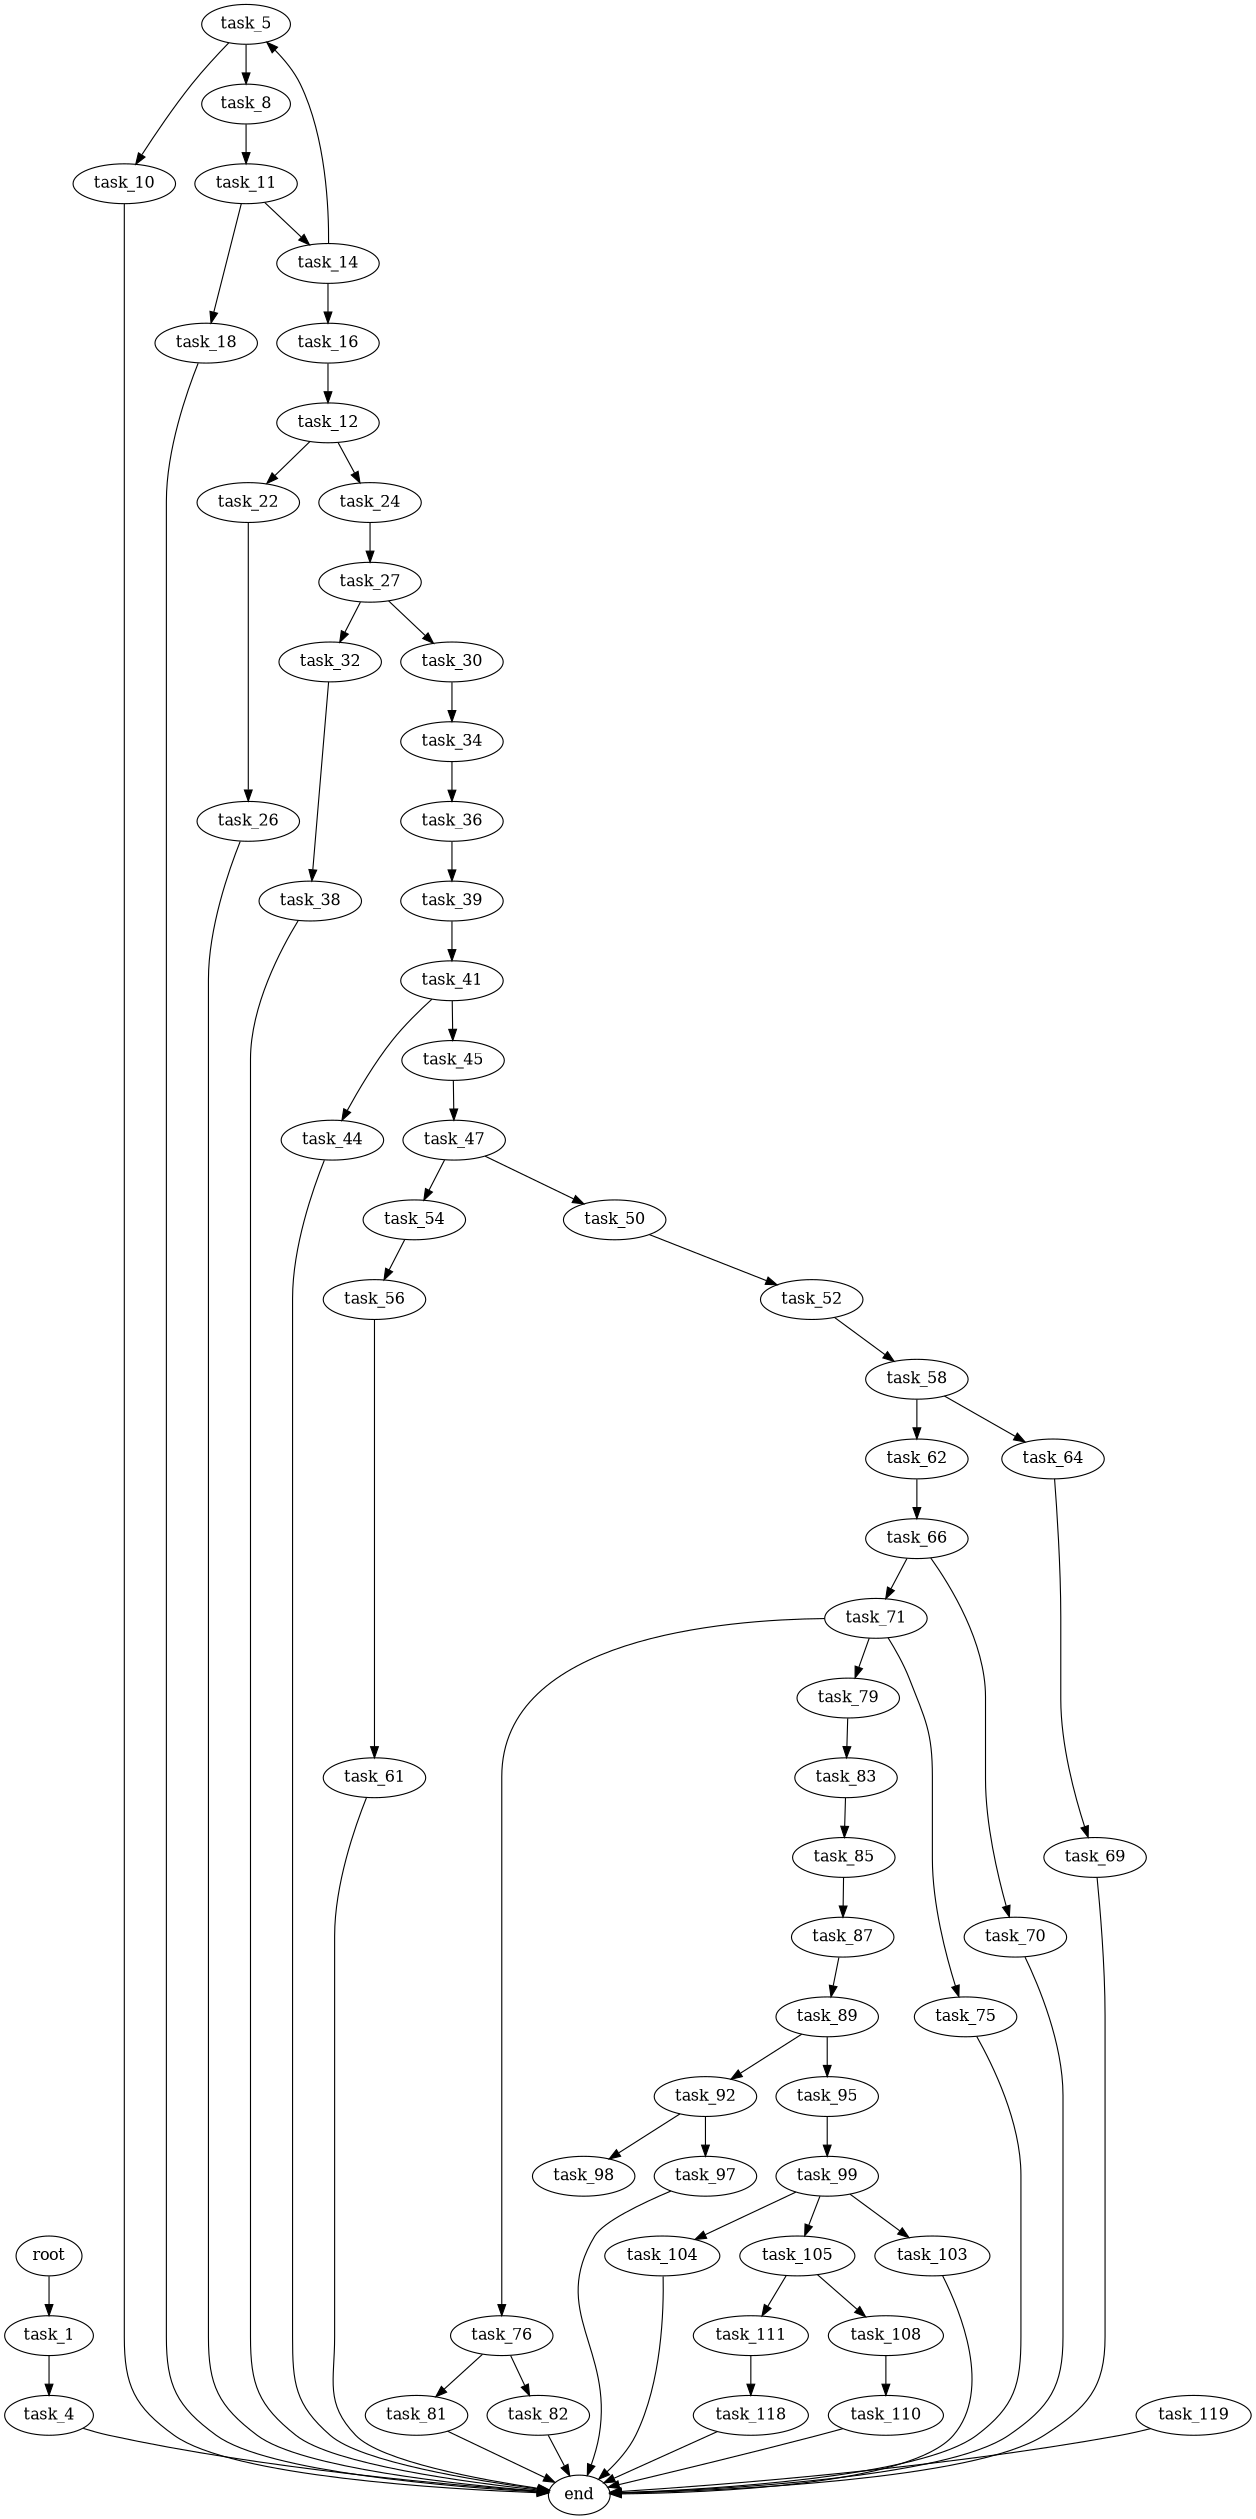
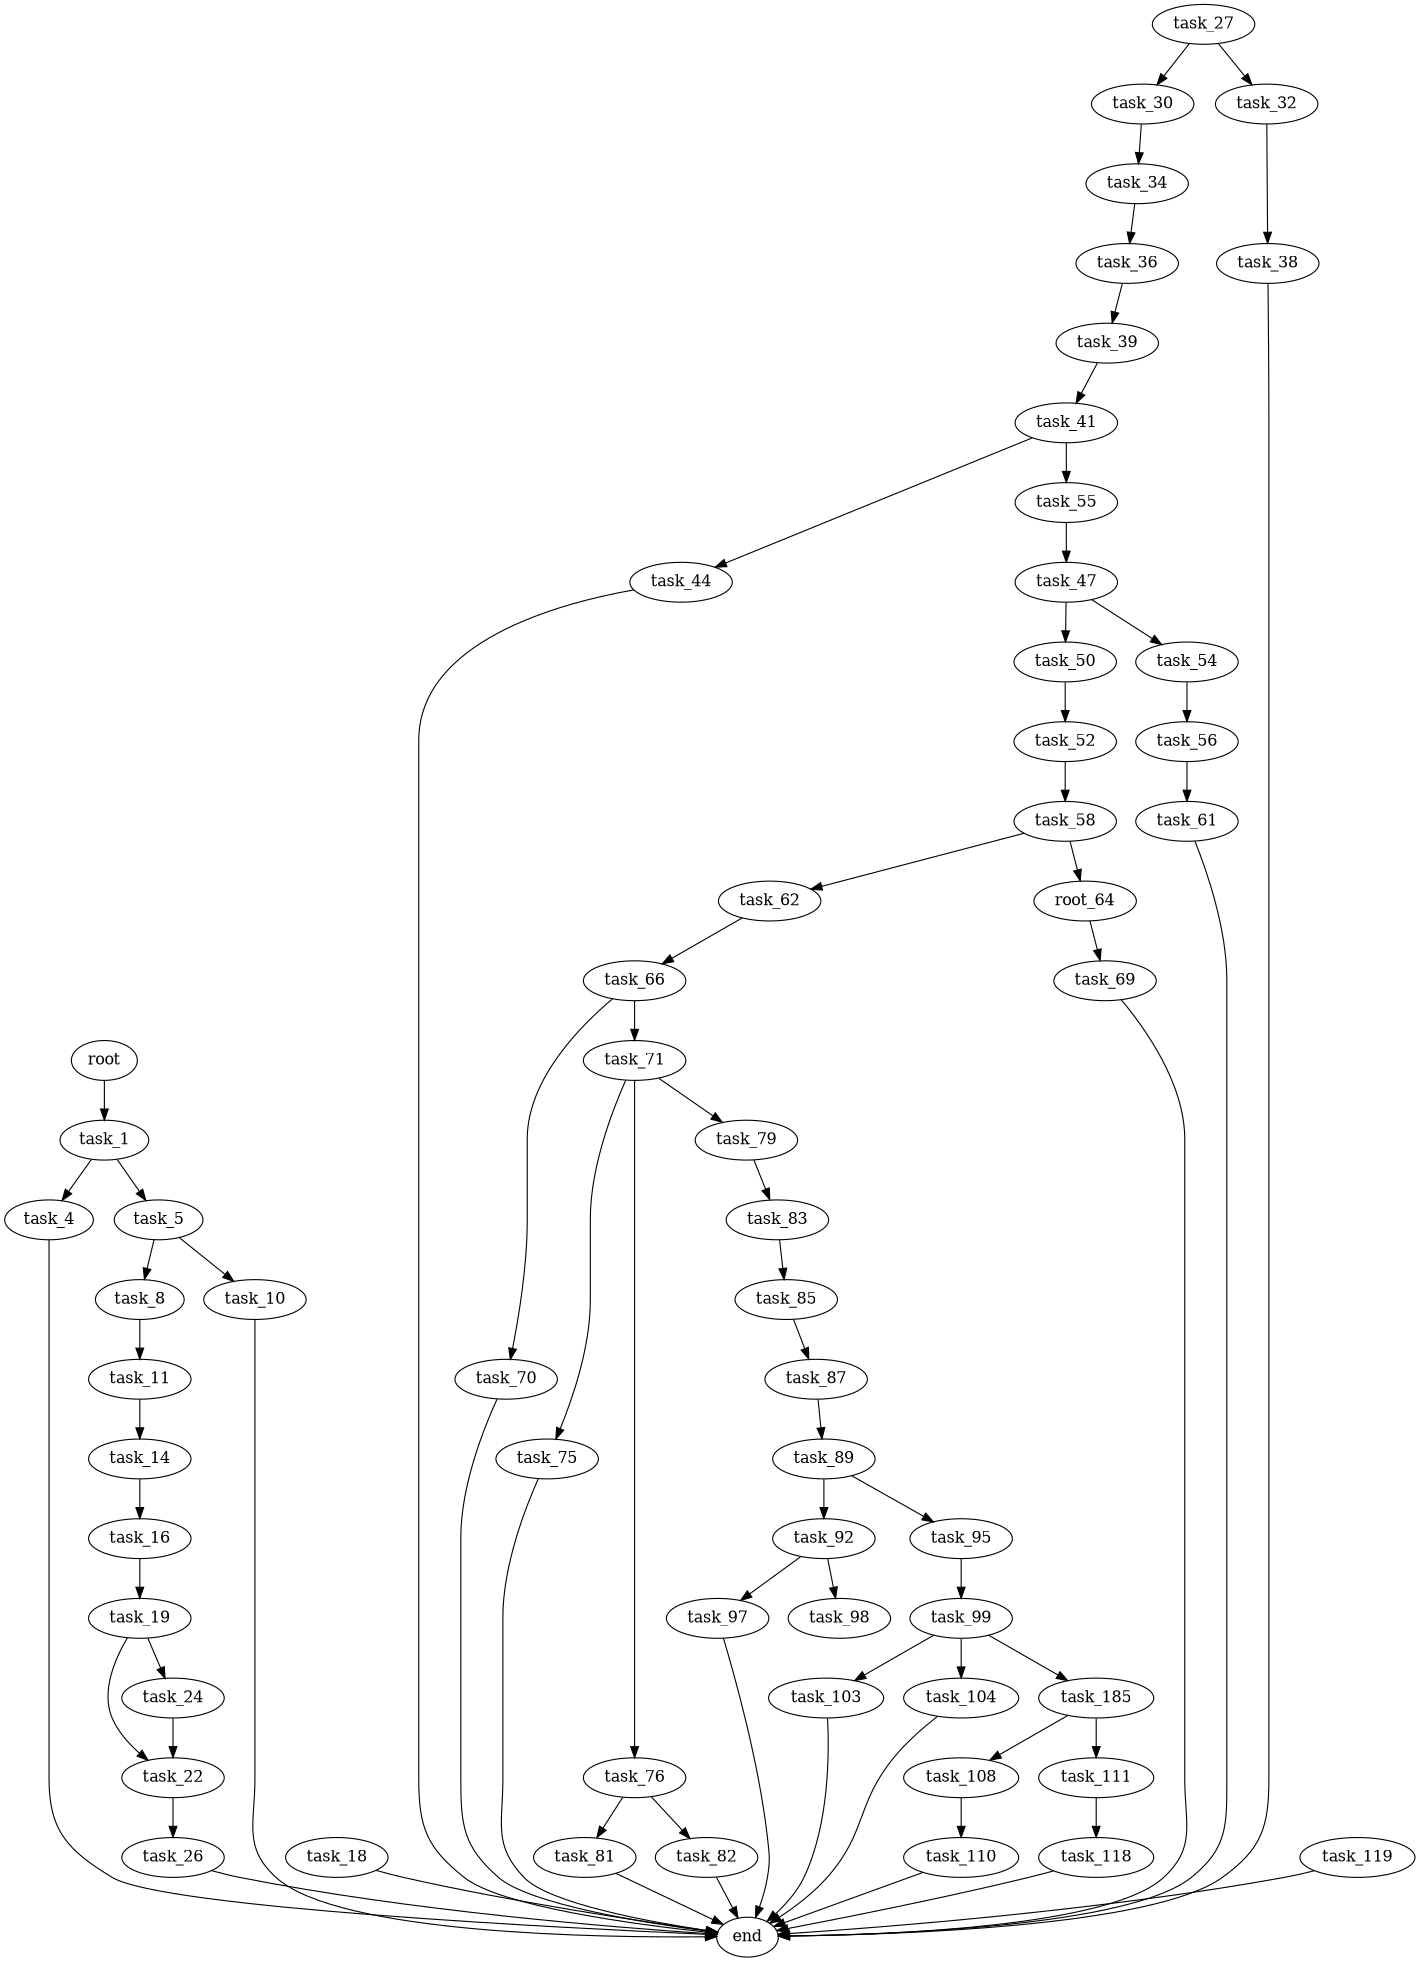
(319, 141) -> (128, 1175)
(228, 258) -> none
(328, 423) -> (140, 1618)
(370, 537) -> (173, 1732)
(453, 1060) -> (1066, 503)
(1053, 1459) -> (1085, 901)
(797, 2256) -> (1096, 1698)
